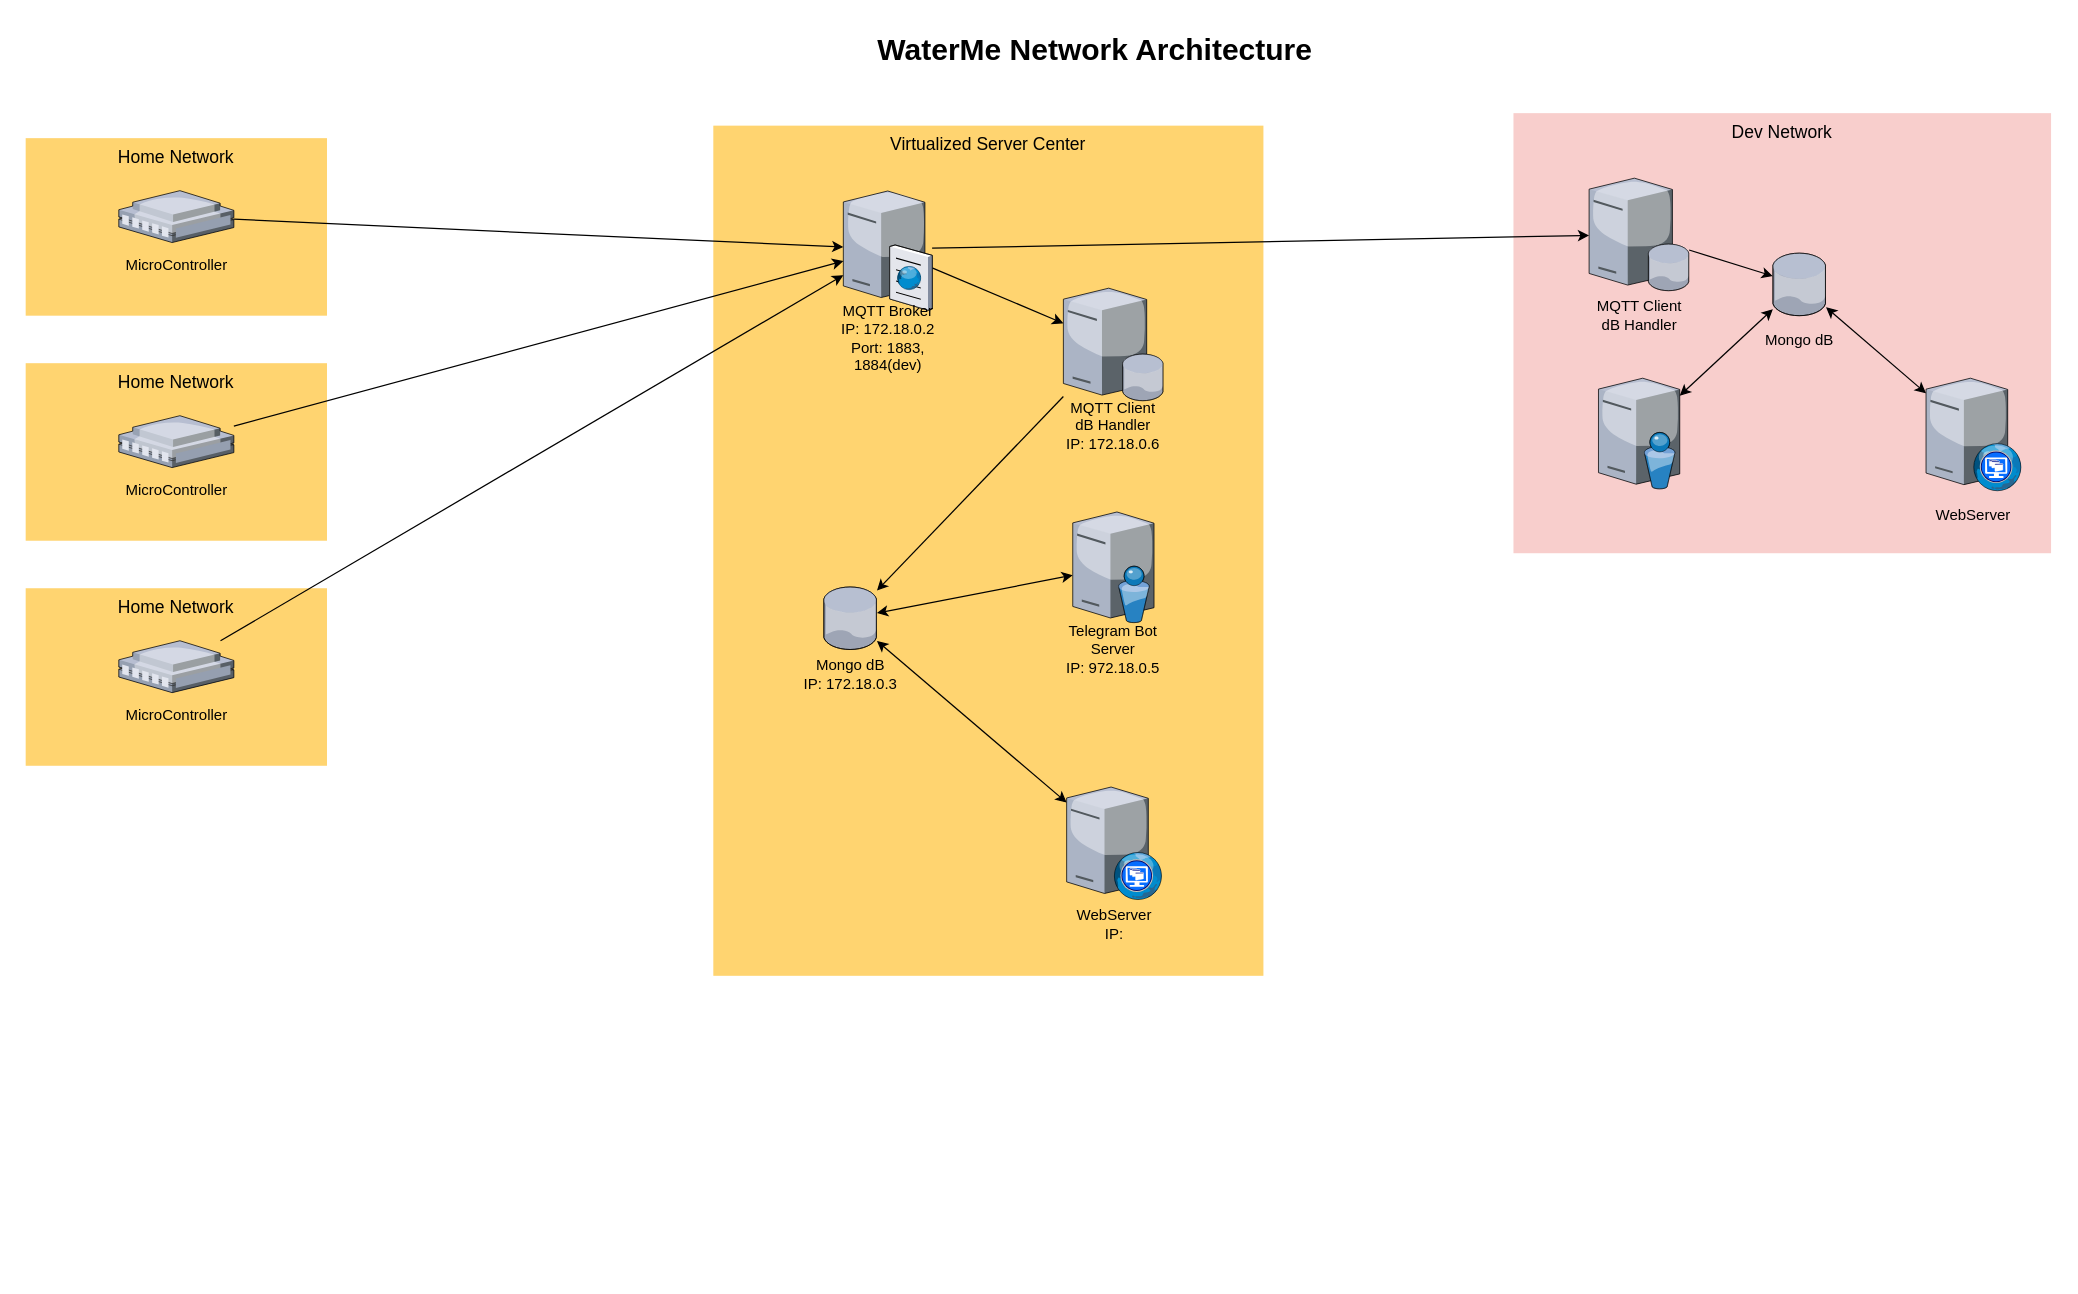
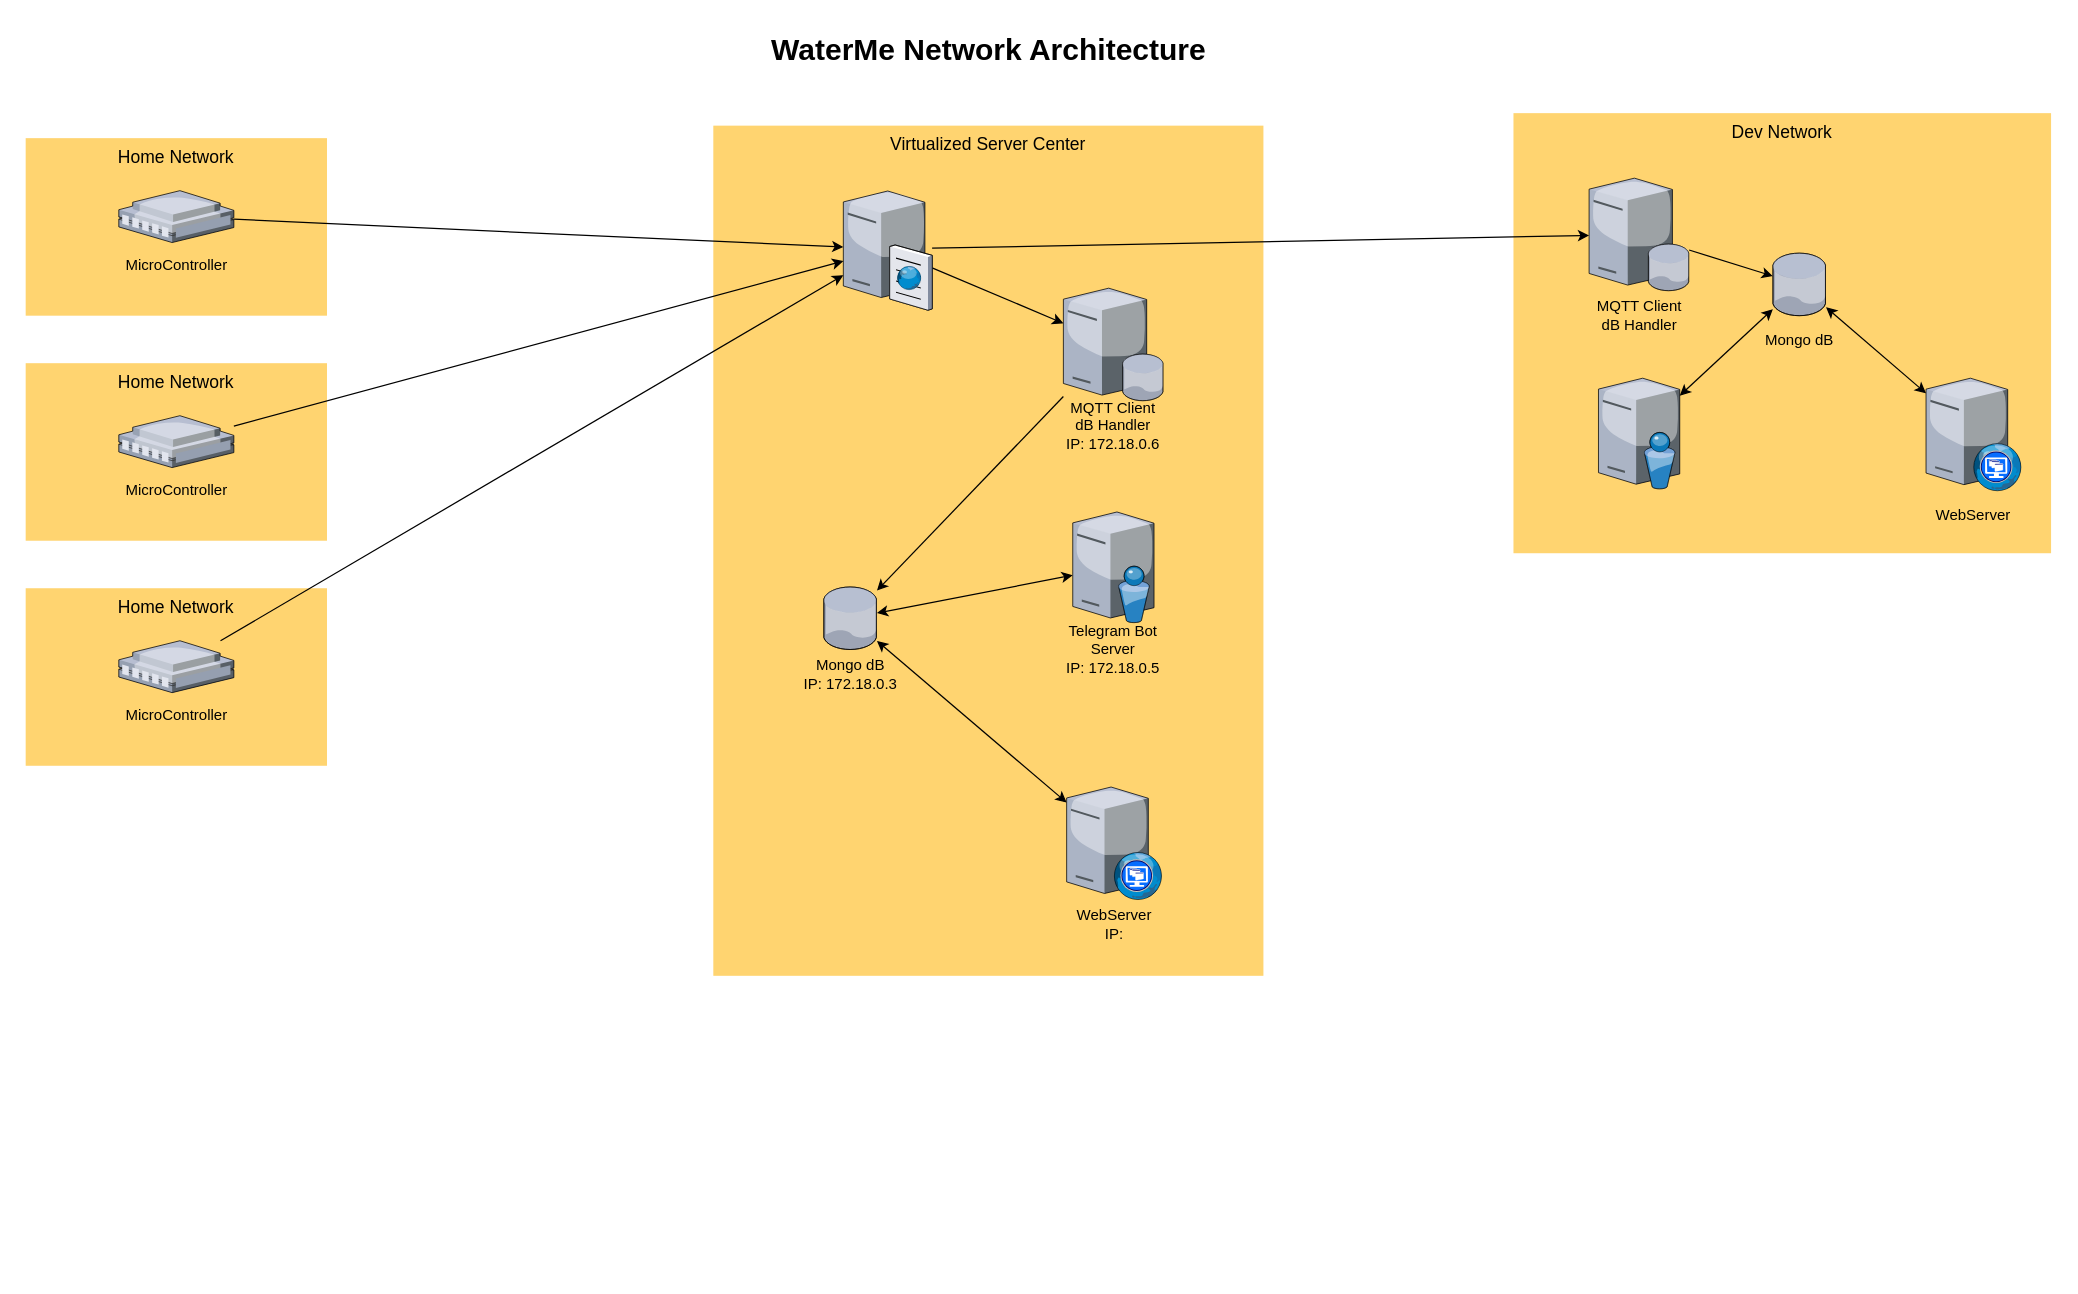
(1094, 51) -> (988, 51)
(1782, 333) -> (1782, 333)
(888, 338) -> none
(1113, 649) -> (1113, 649)
